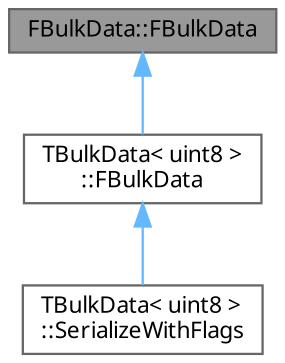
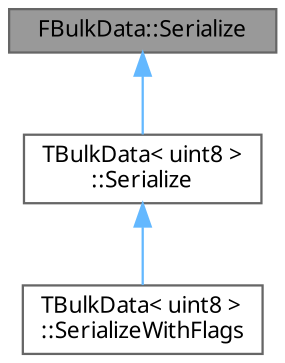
(143, 31) -> (143, 31)
(143, 169) -> (143, 169)
